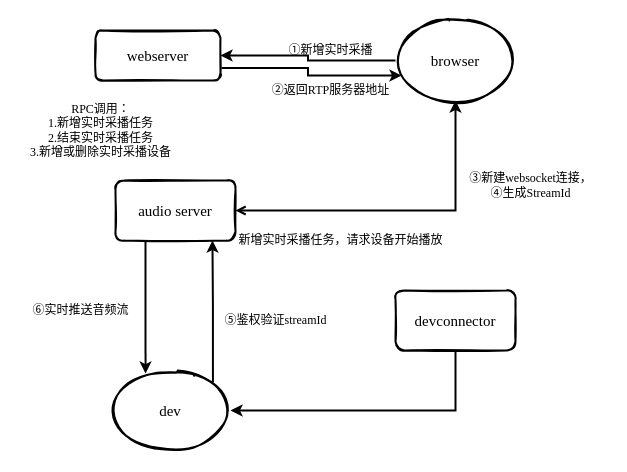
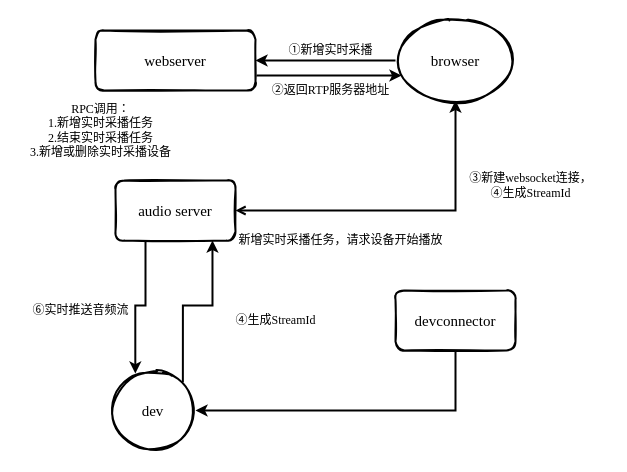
(158, 56) -> (176, 61)
(276, 321) -> (276, 321)
(171, 411) -> (153, 411)
